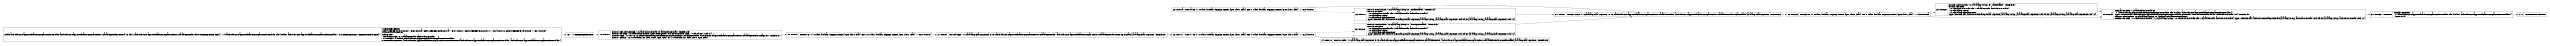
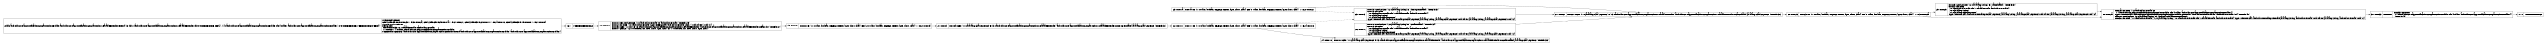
(1334, 12) -> (1334, 12)
(2535, 15) -> (2533, 15)
